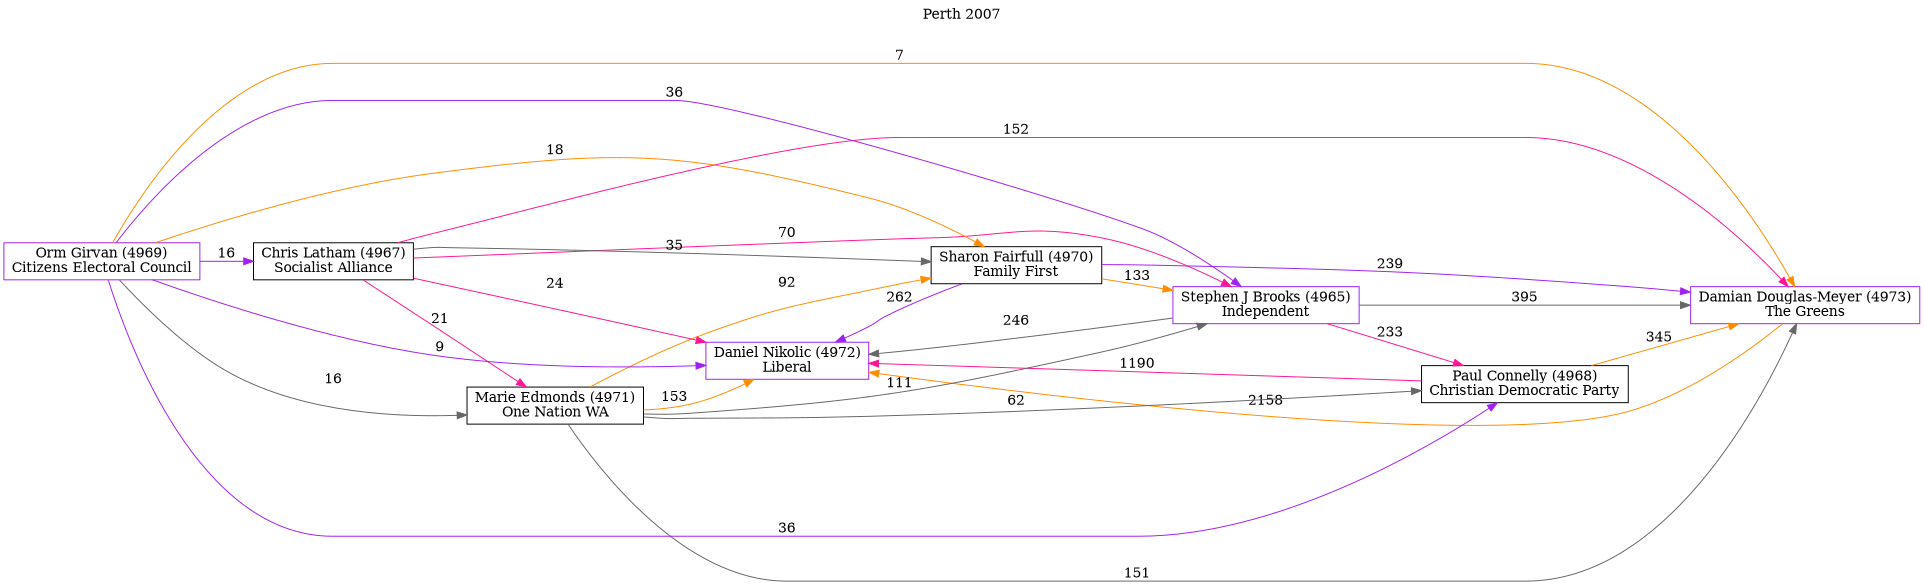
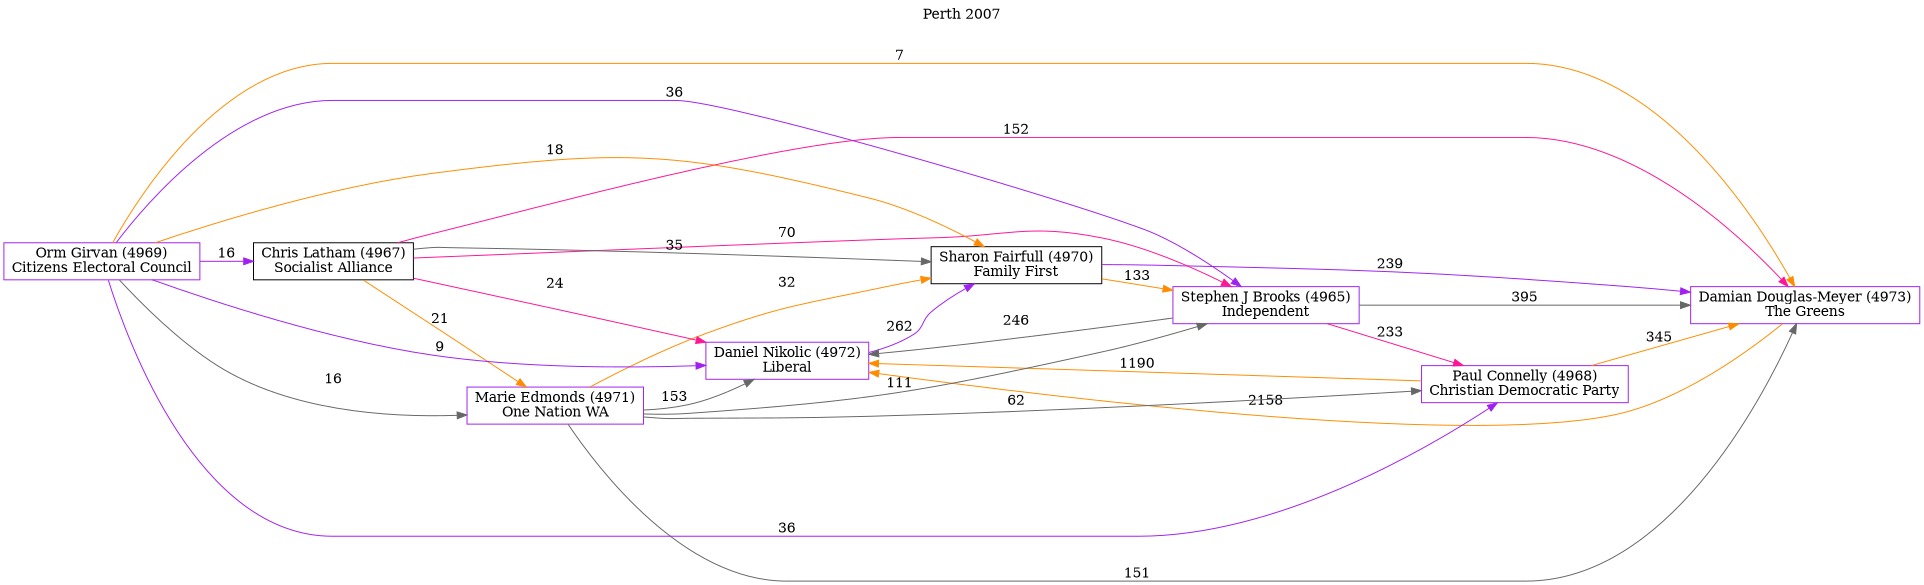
(787, 283) -> (787, 283)
(902, 308) -> (921, 326)
(441, 331) -> (441, 331)
(1150, 372) -> (1150, 372)
(1525, 384) -> (1525, 384)
(696, 403) -> (696, 403)
(555, 406) -> (555, 406)
